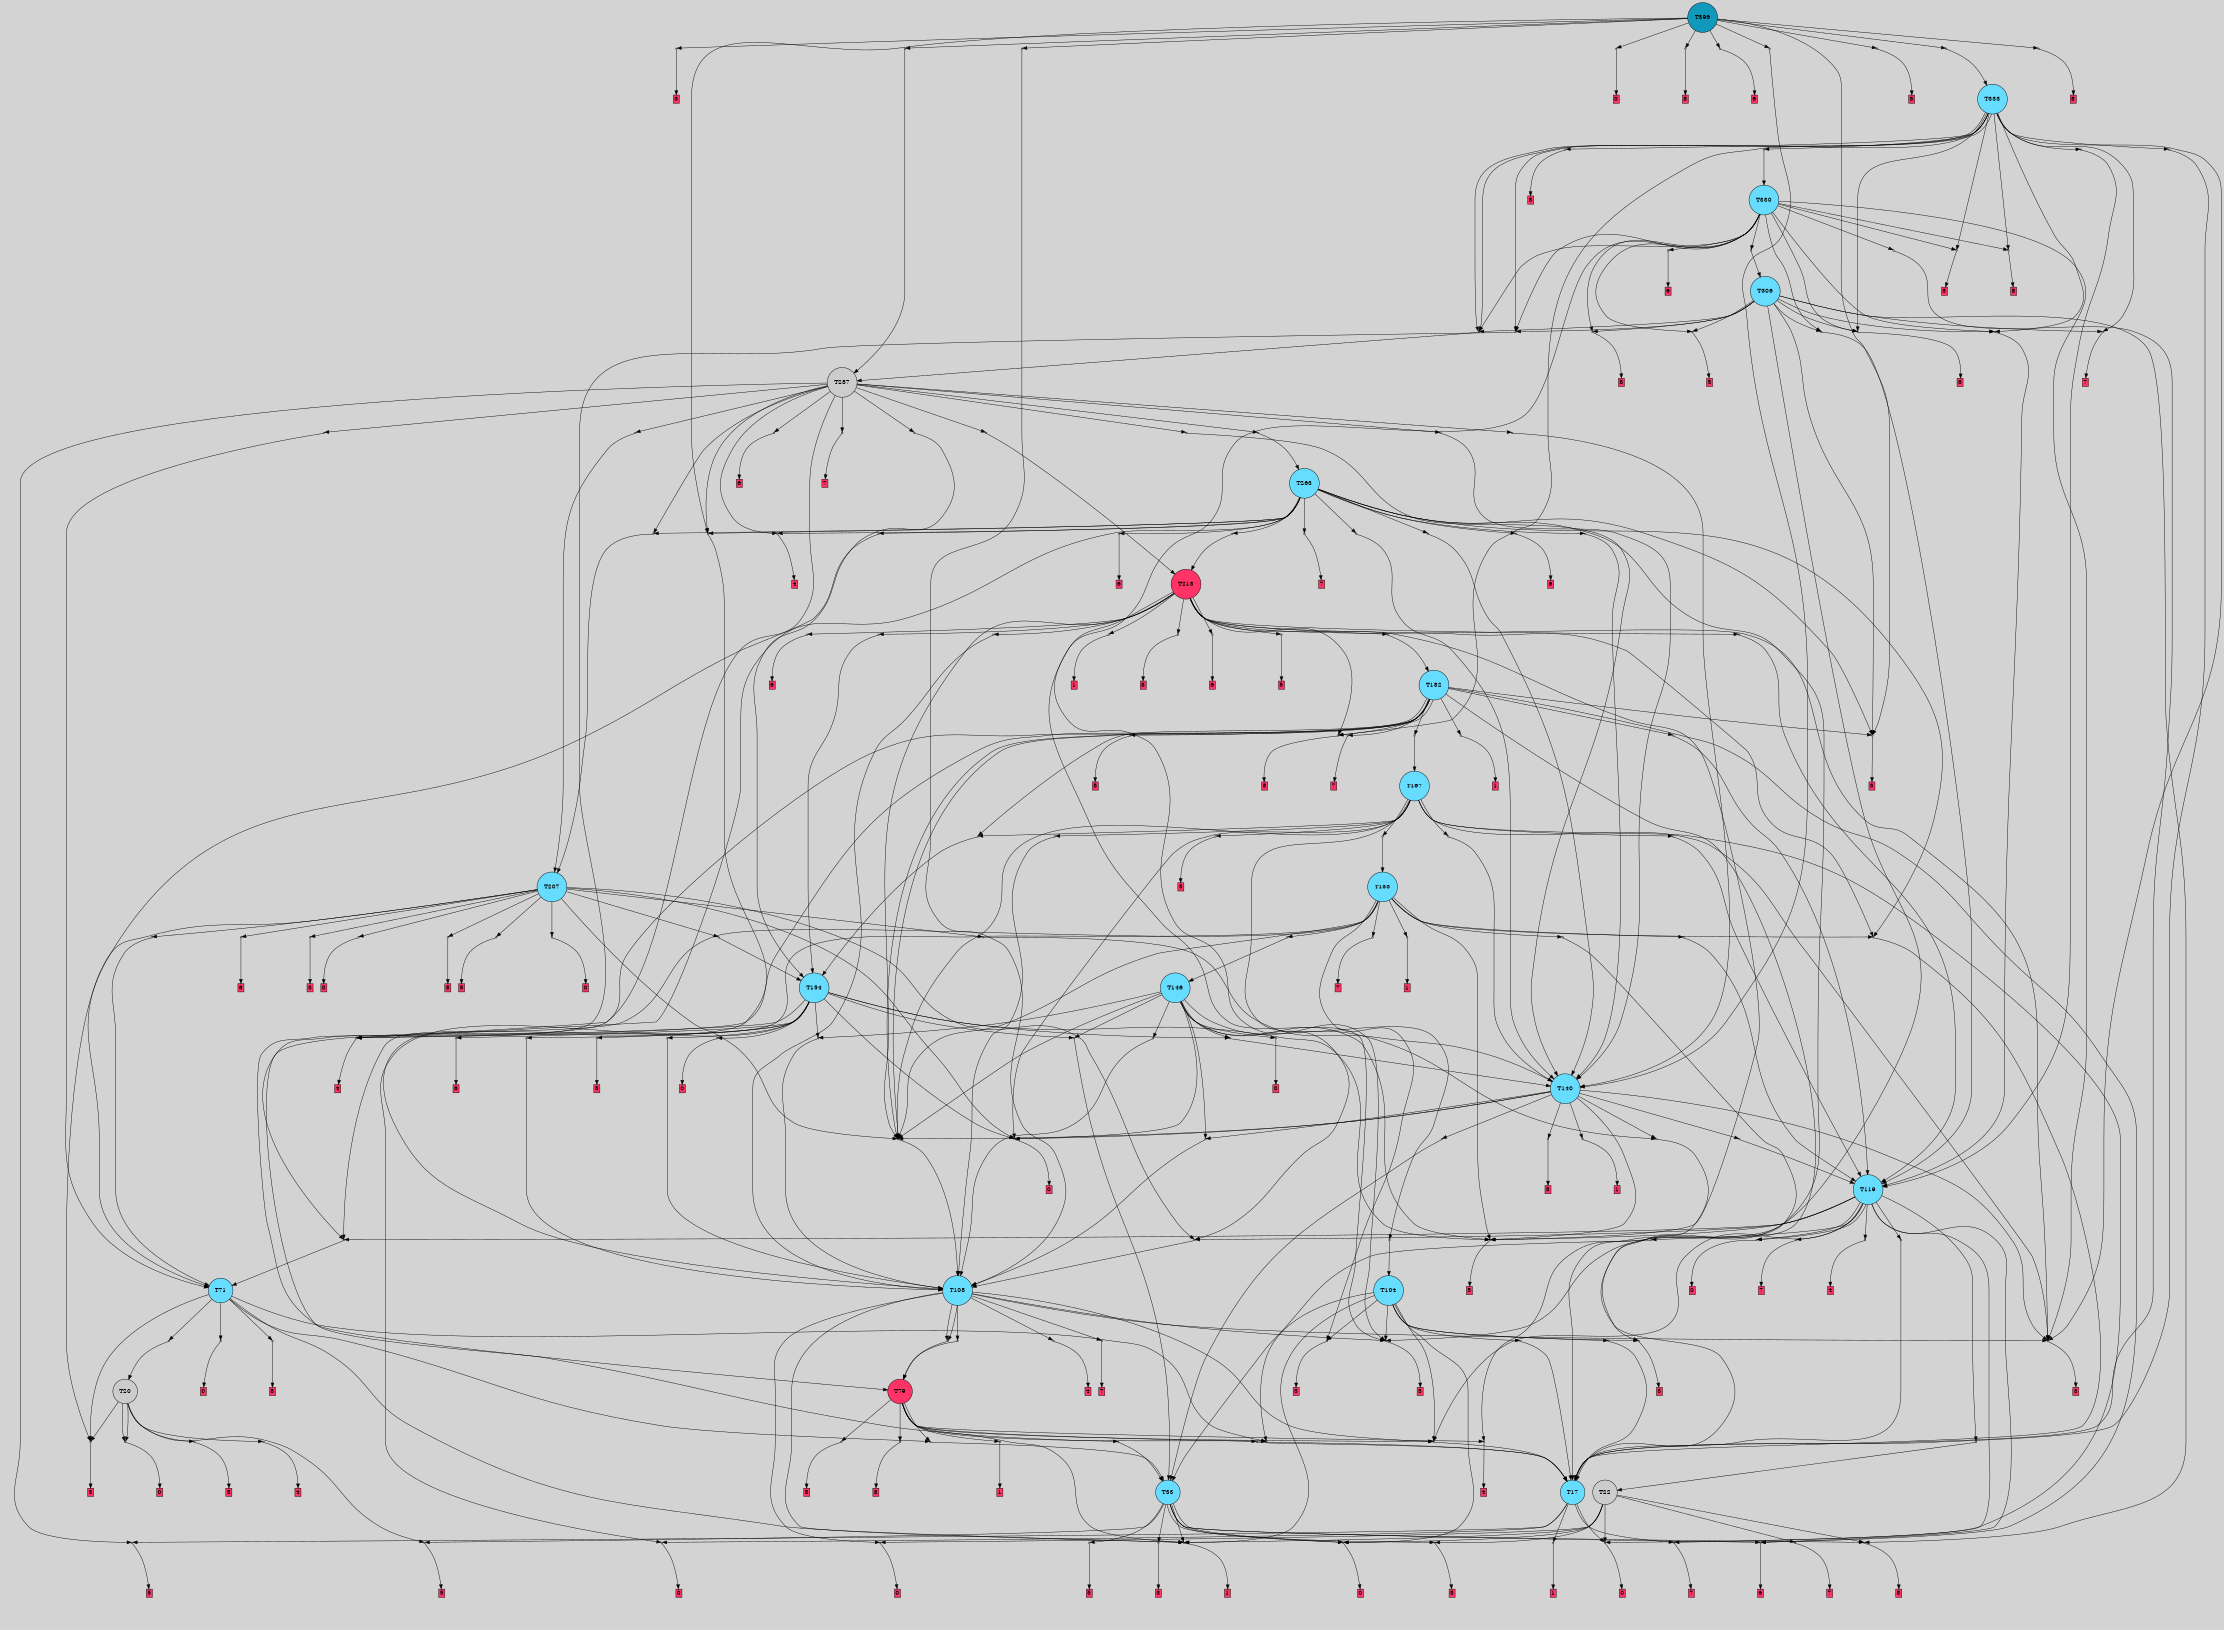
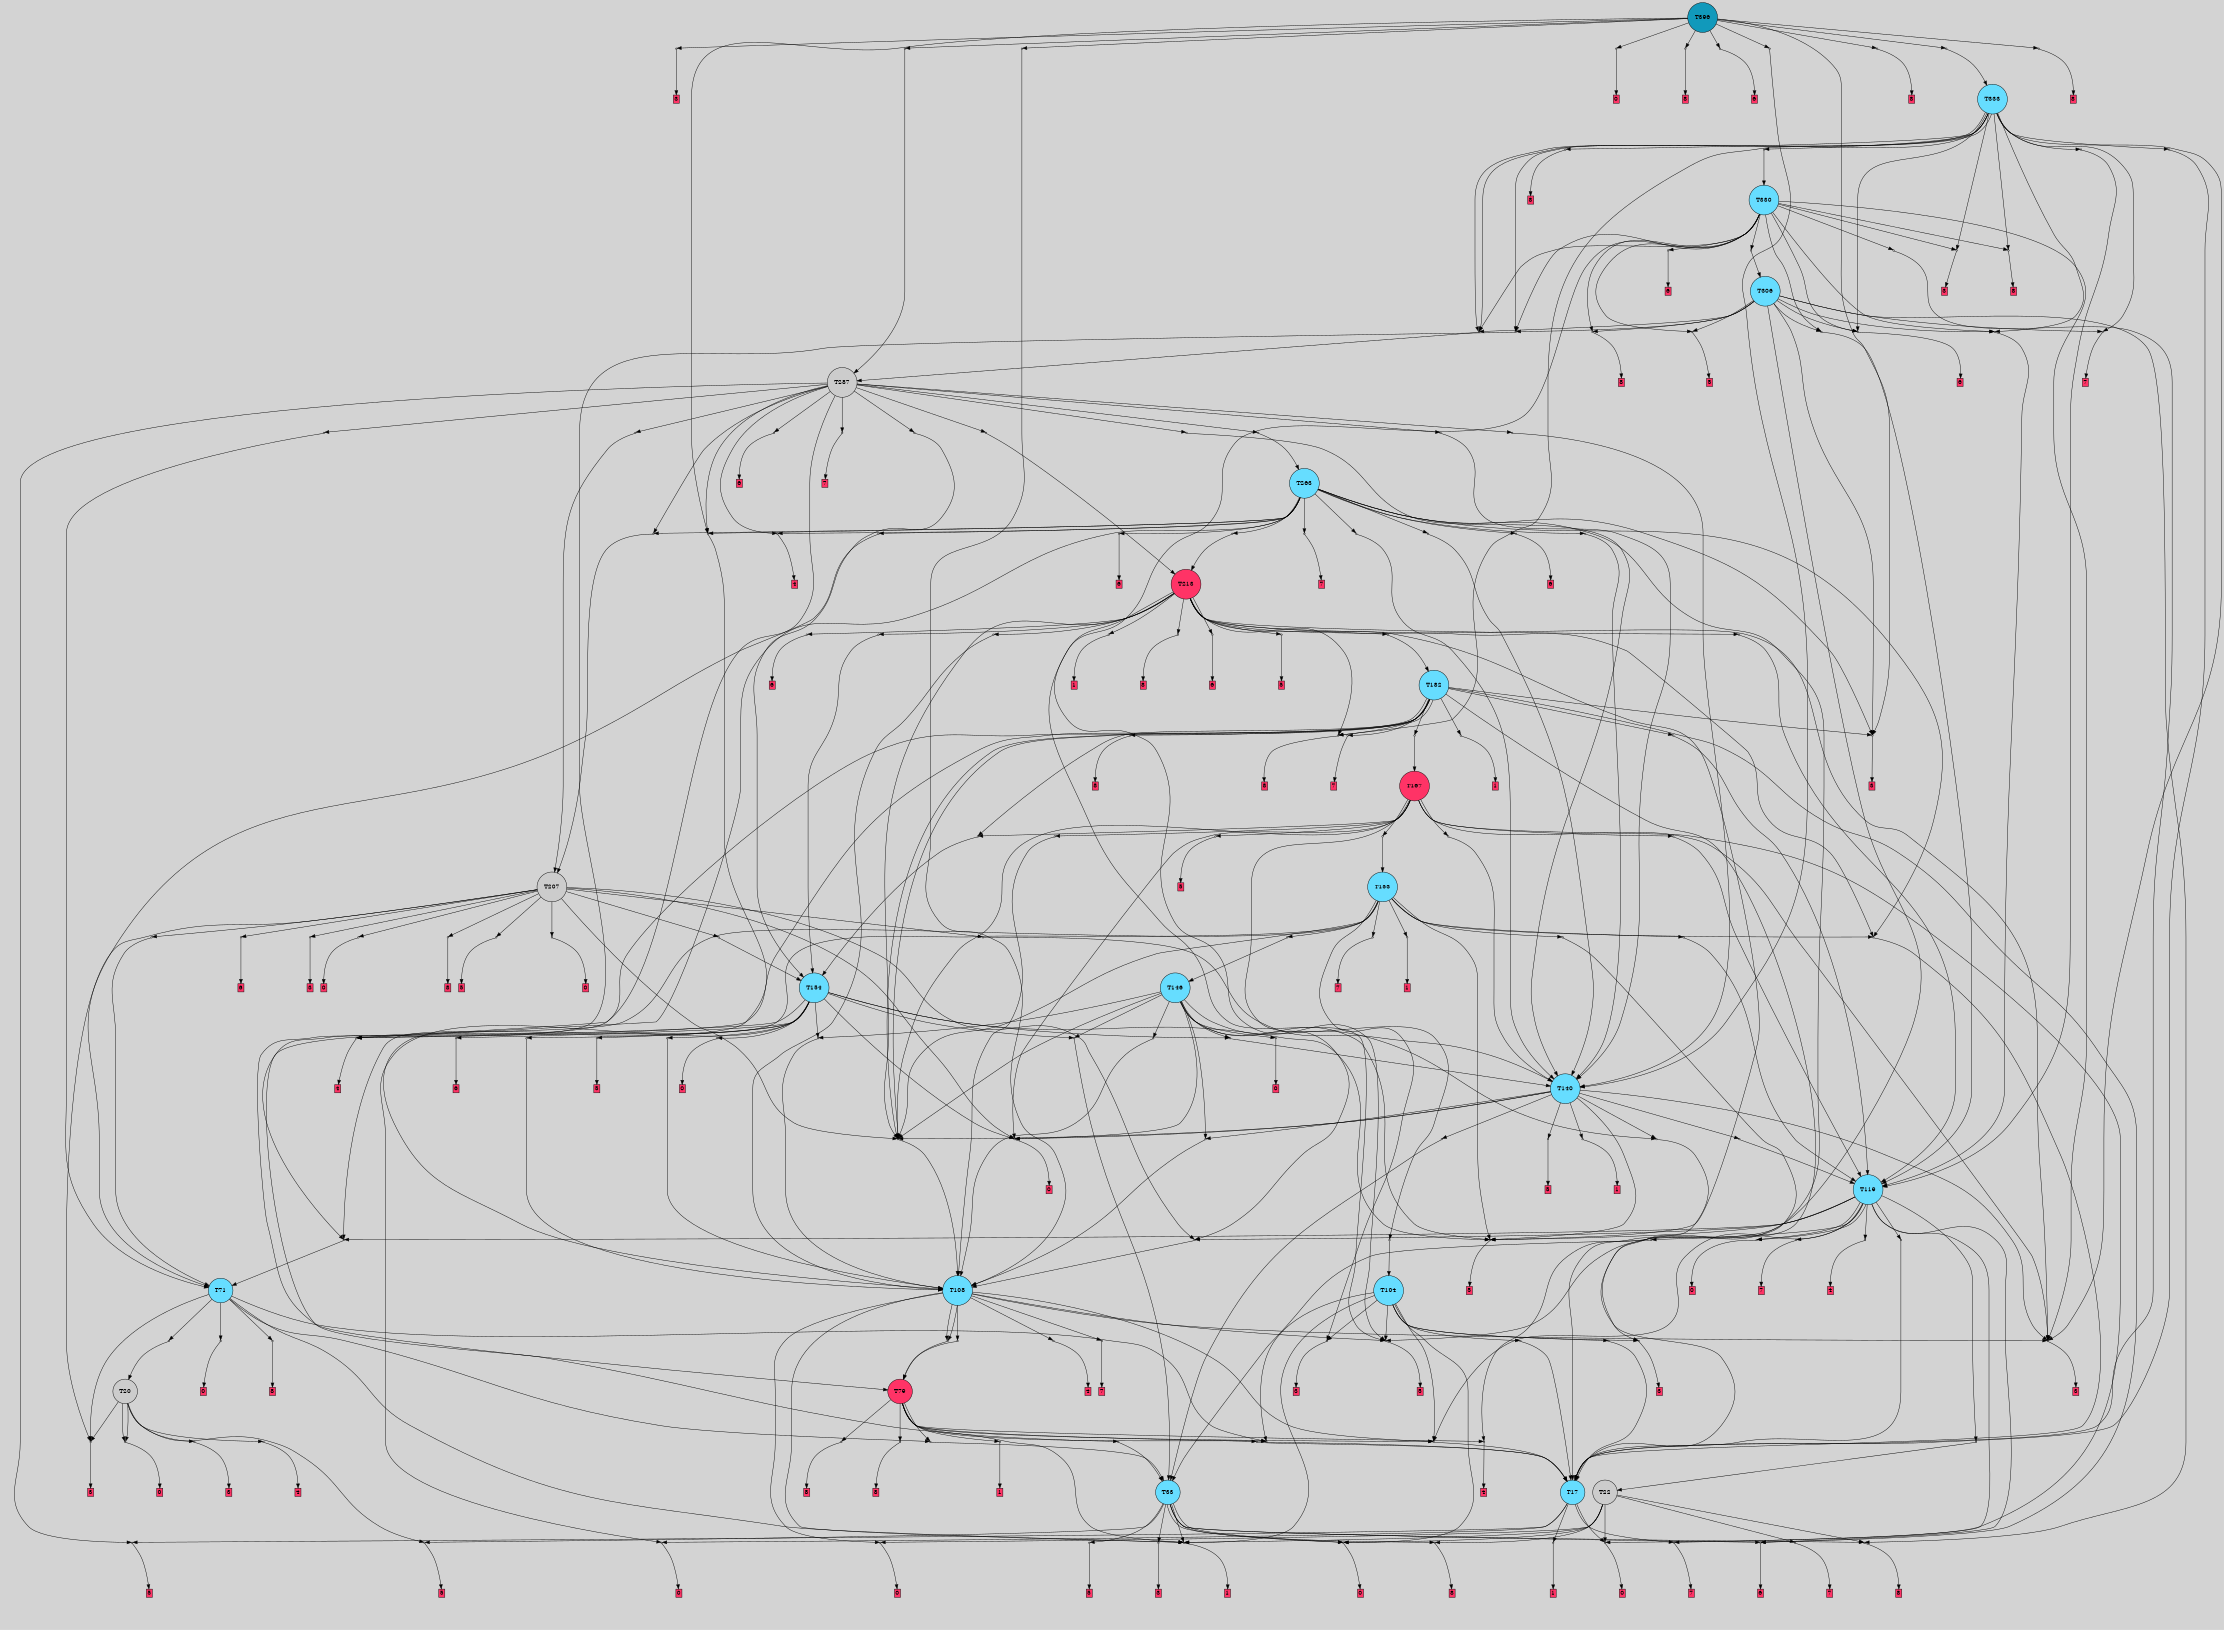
(1415, 786) -> (1415, 786)
(552, 887) -> (552, 887)
